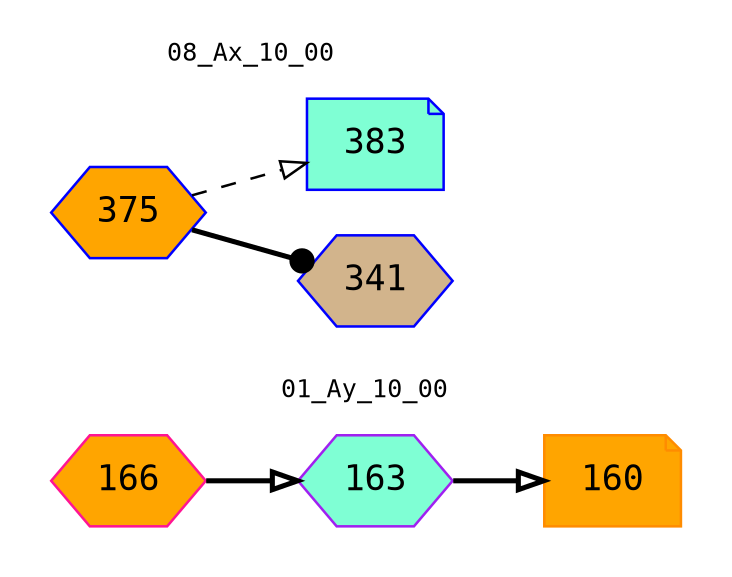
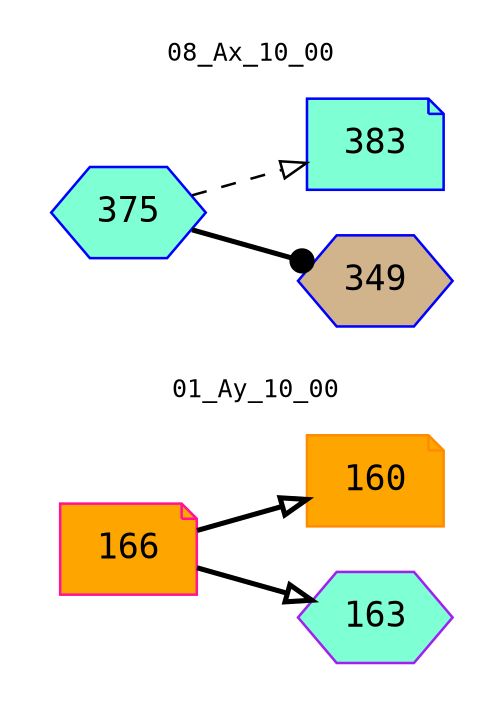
(128, 213) -> (128, 213)
(375, 281) -> (375, 281)
(128, 481) -> (128, 549)
(486, 481) -> (239, 518)
